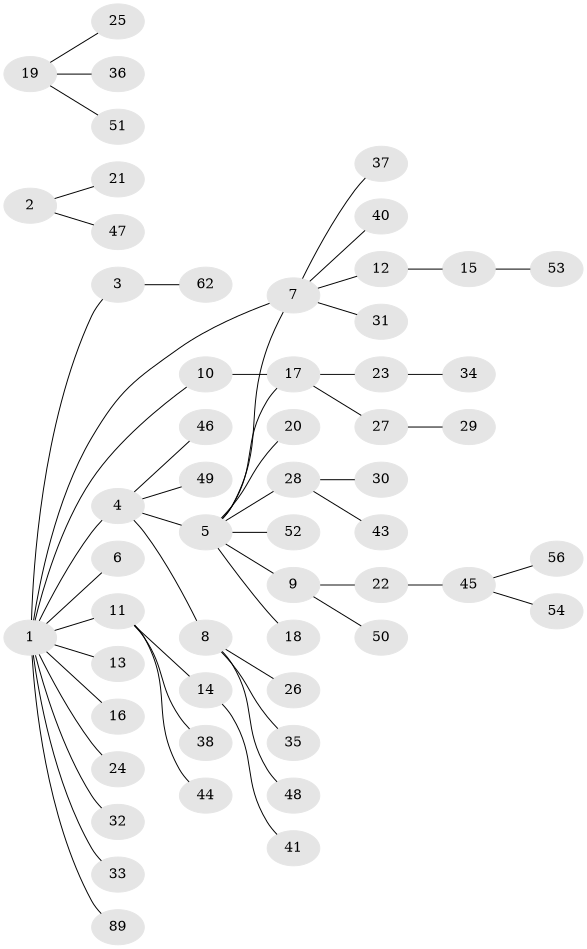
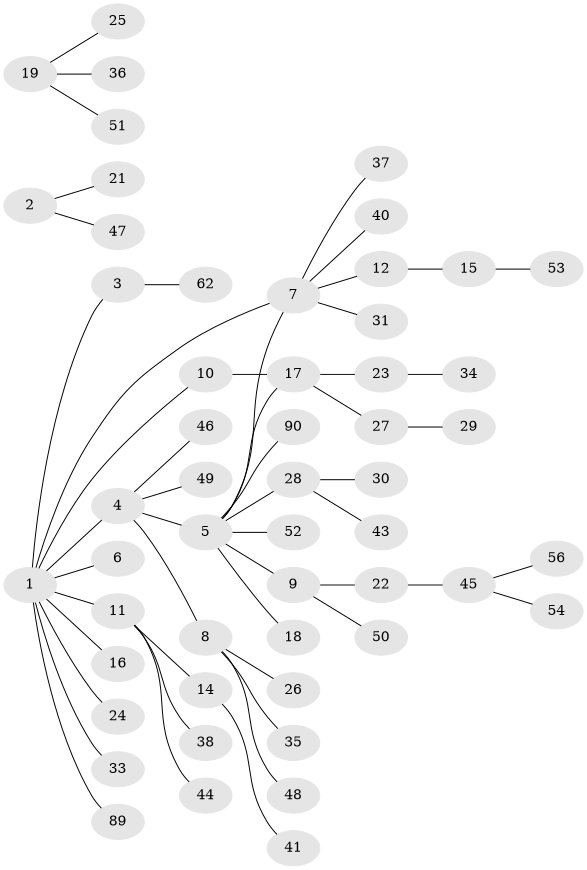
(293, 427) -> (293, 427)
(118, 664) -> none
(118, 822) -> none
